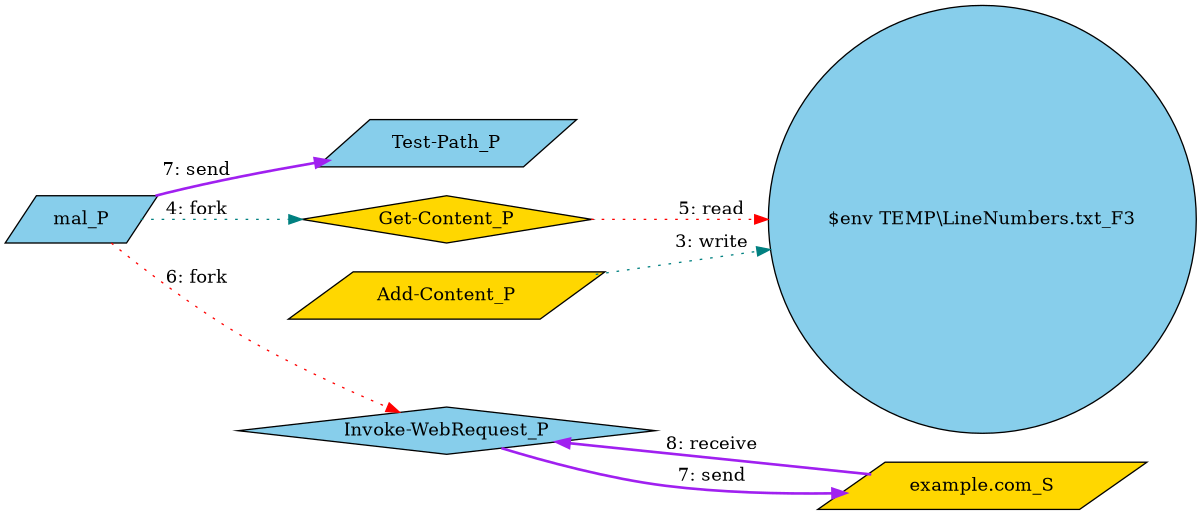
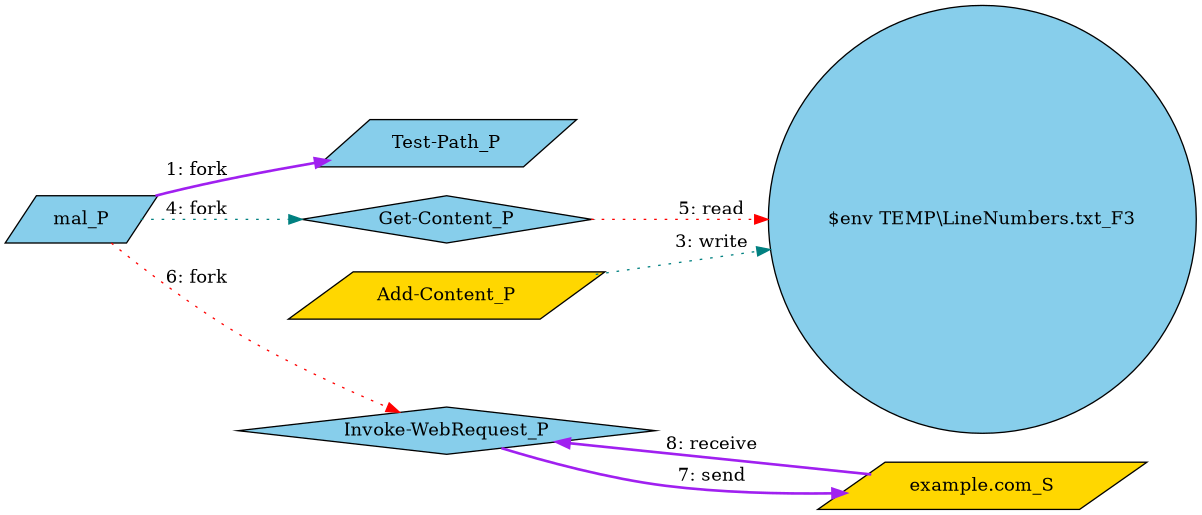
(197, 170) -> (197, 170)
(447, 219) -> (447, 219)
